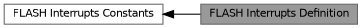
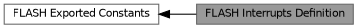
(84, 14) -> (81, 14)
